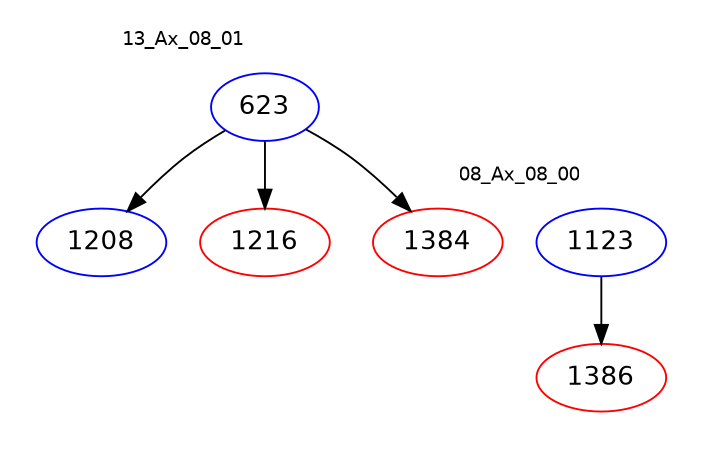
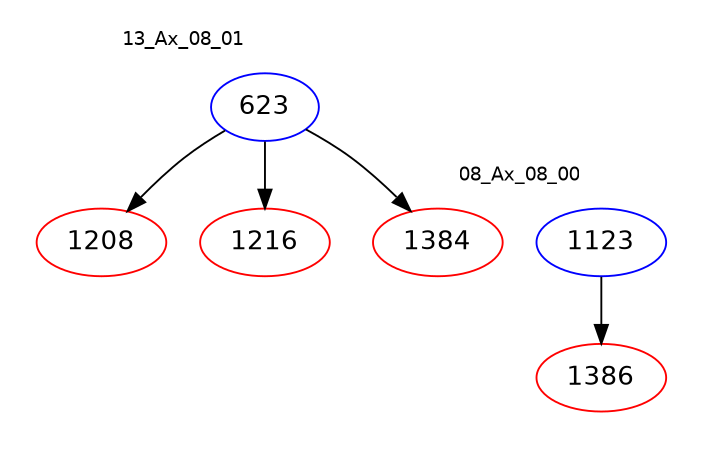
(101, 242) -> (101, 242)
